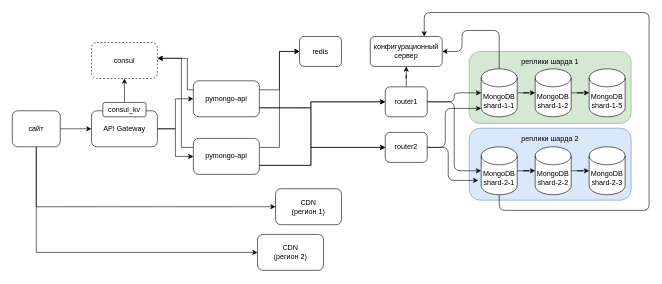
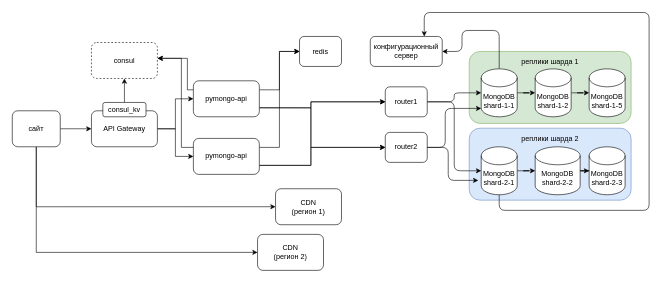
(407, 78) -> none
(554, 171) -> (558, 171)
